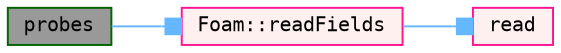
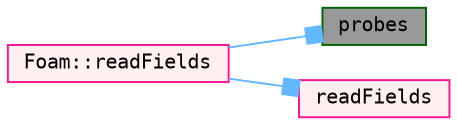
(136, 26) -> (266, 42)
(513, 26) -> (374, 99)
